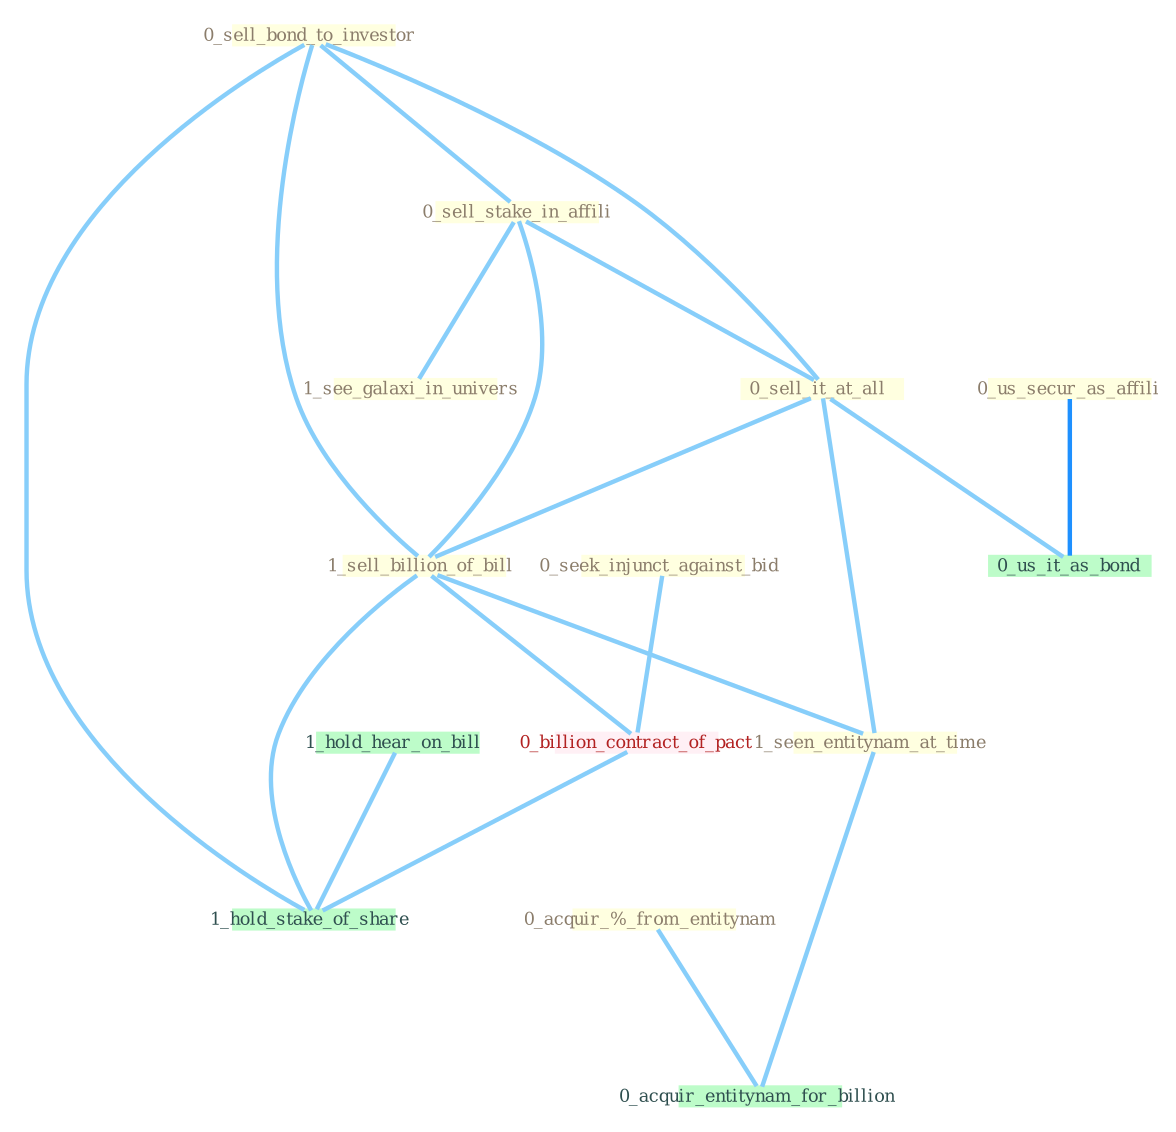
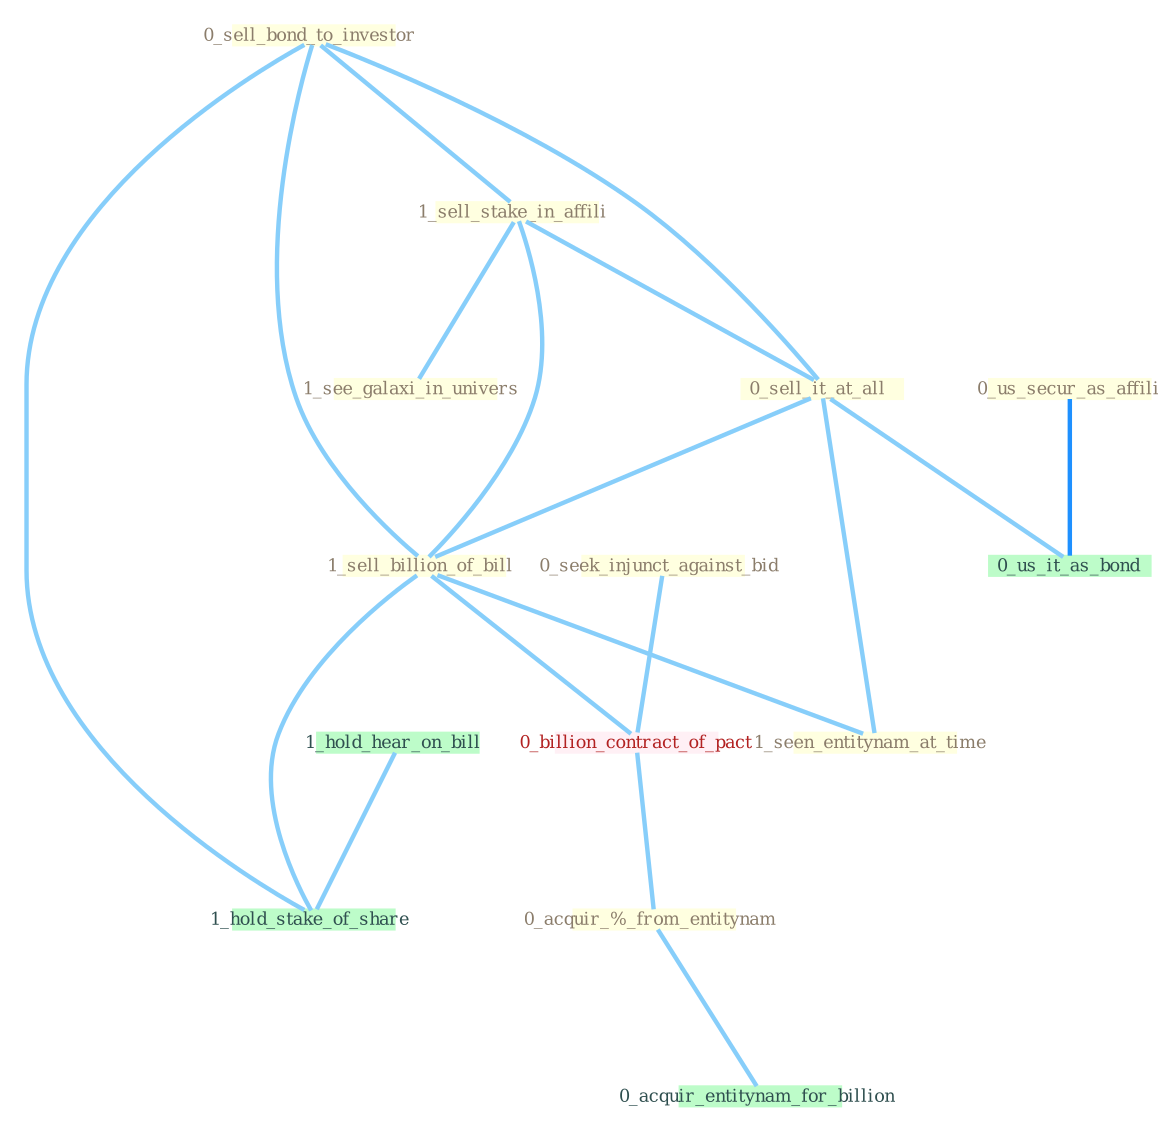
(517, 212) -> (517, 212)
(475, 831) -> (645, 831)
(818, 919) -> none
